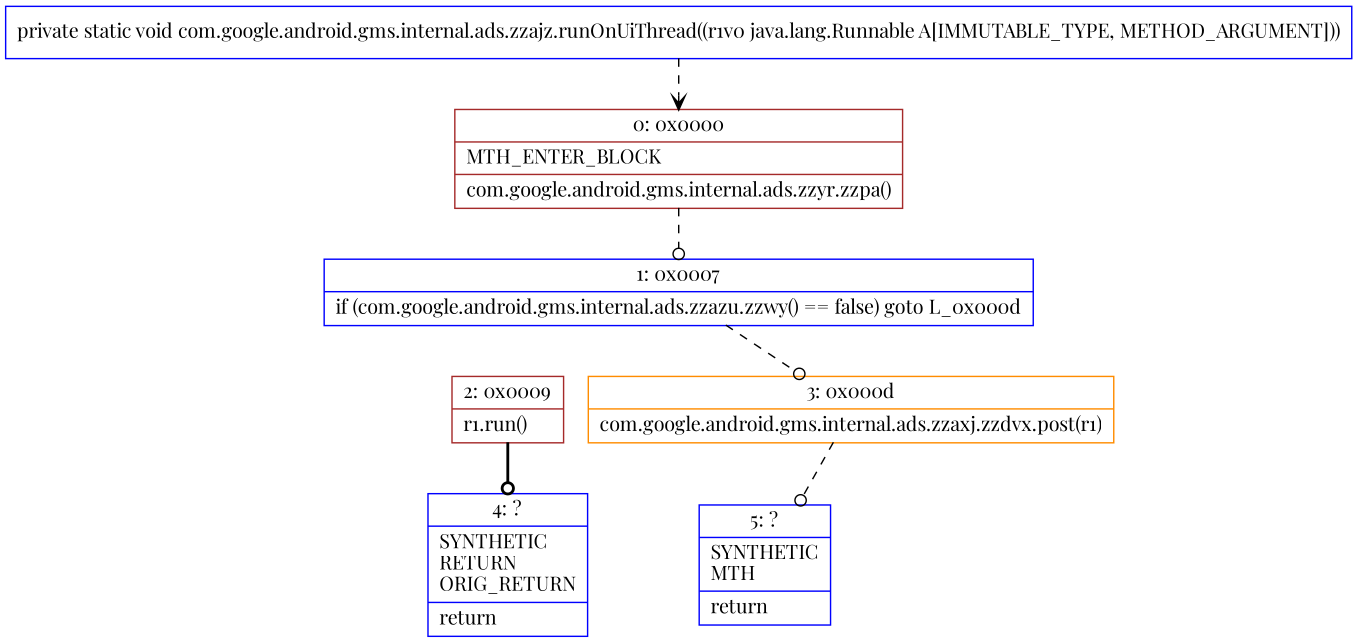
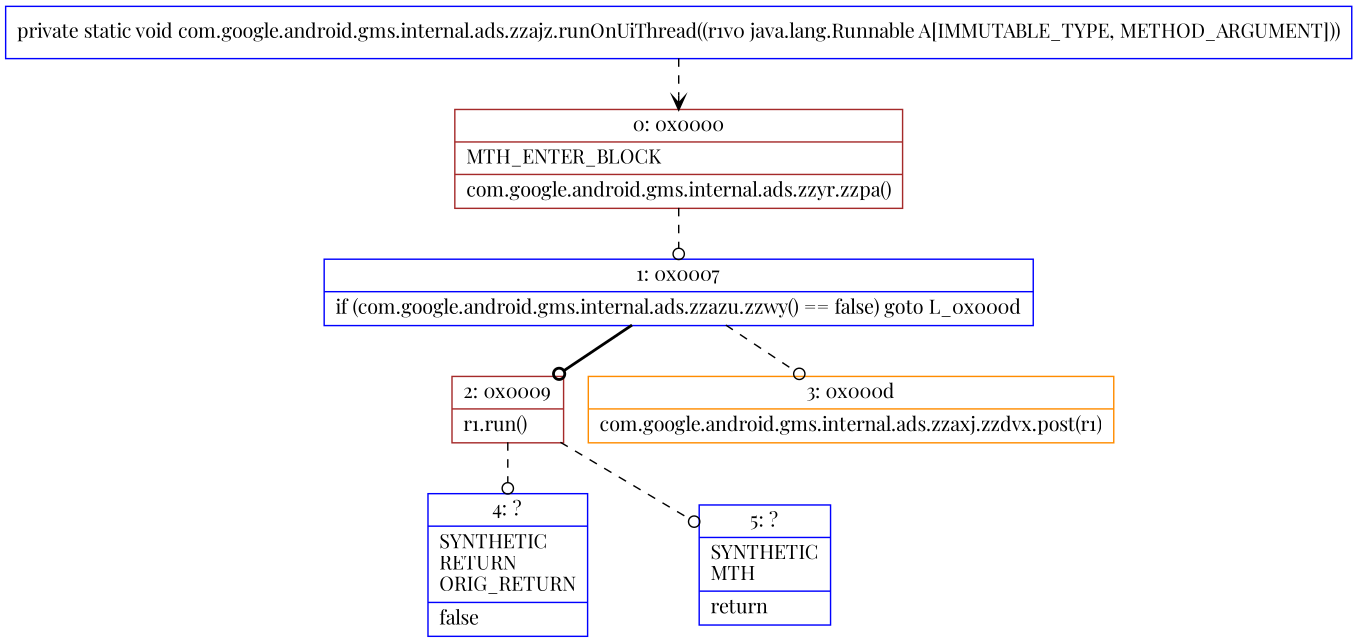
none -> (598, 348)
(508, 462) -> (508, 462)
(818, 469) -> (625, 481)
(468, 619) -> (459, 619)
